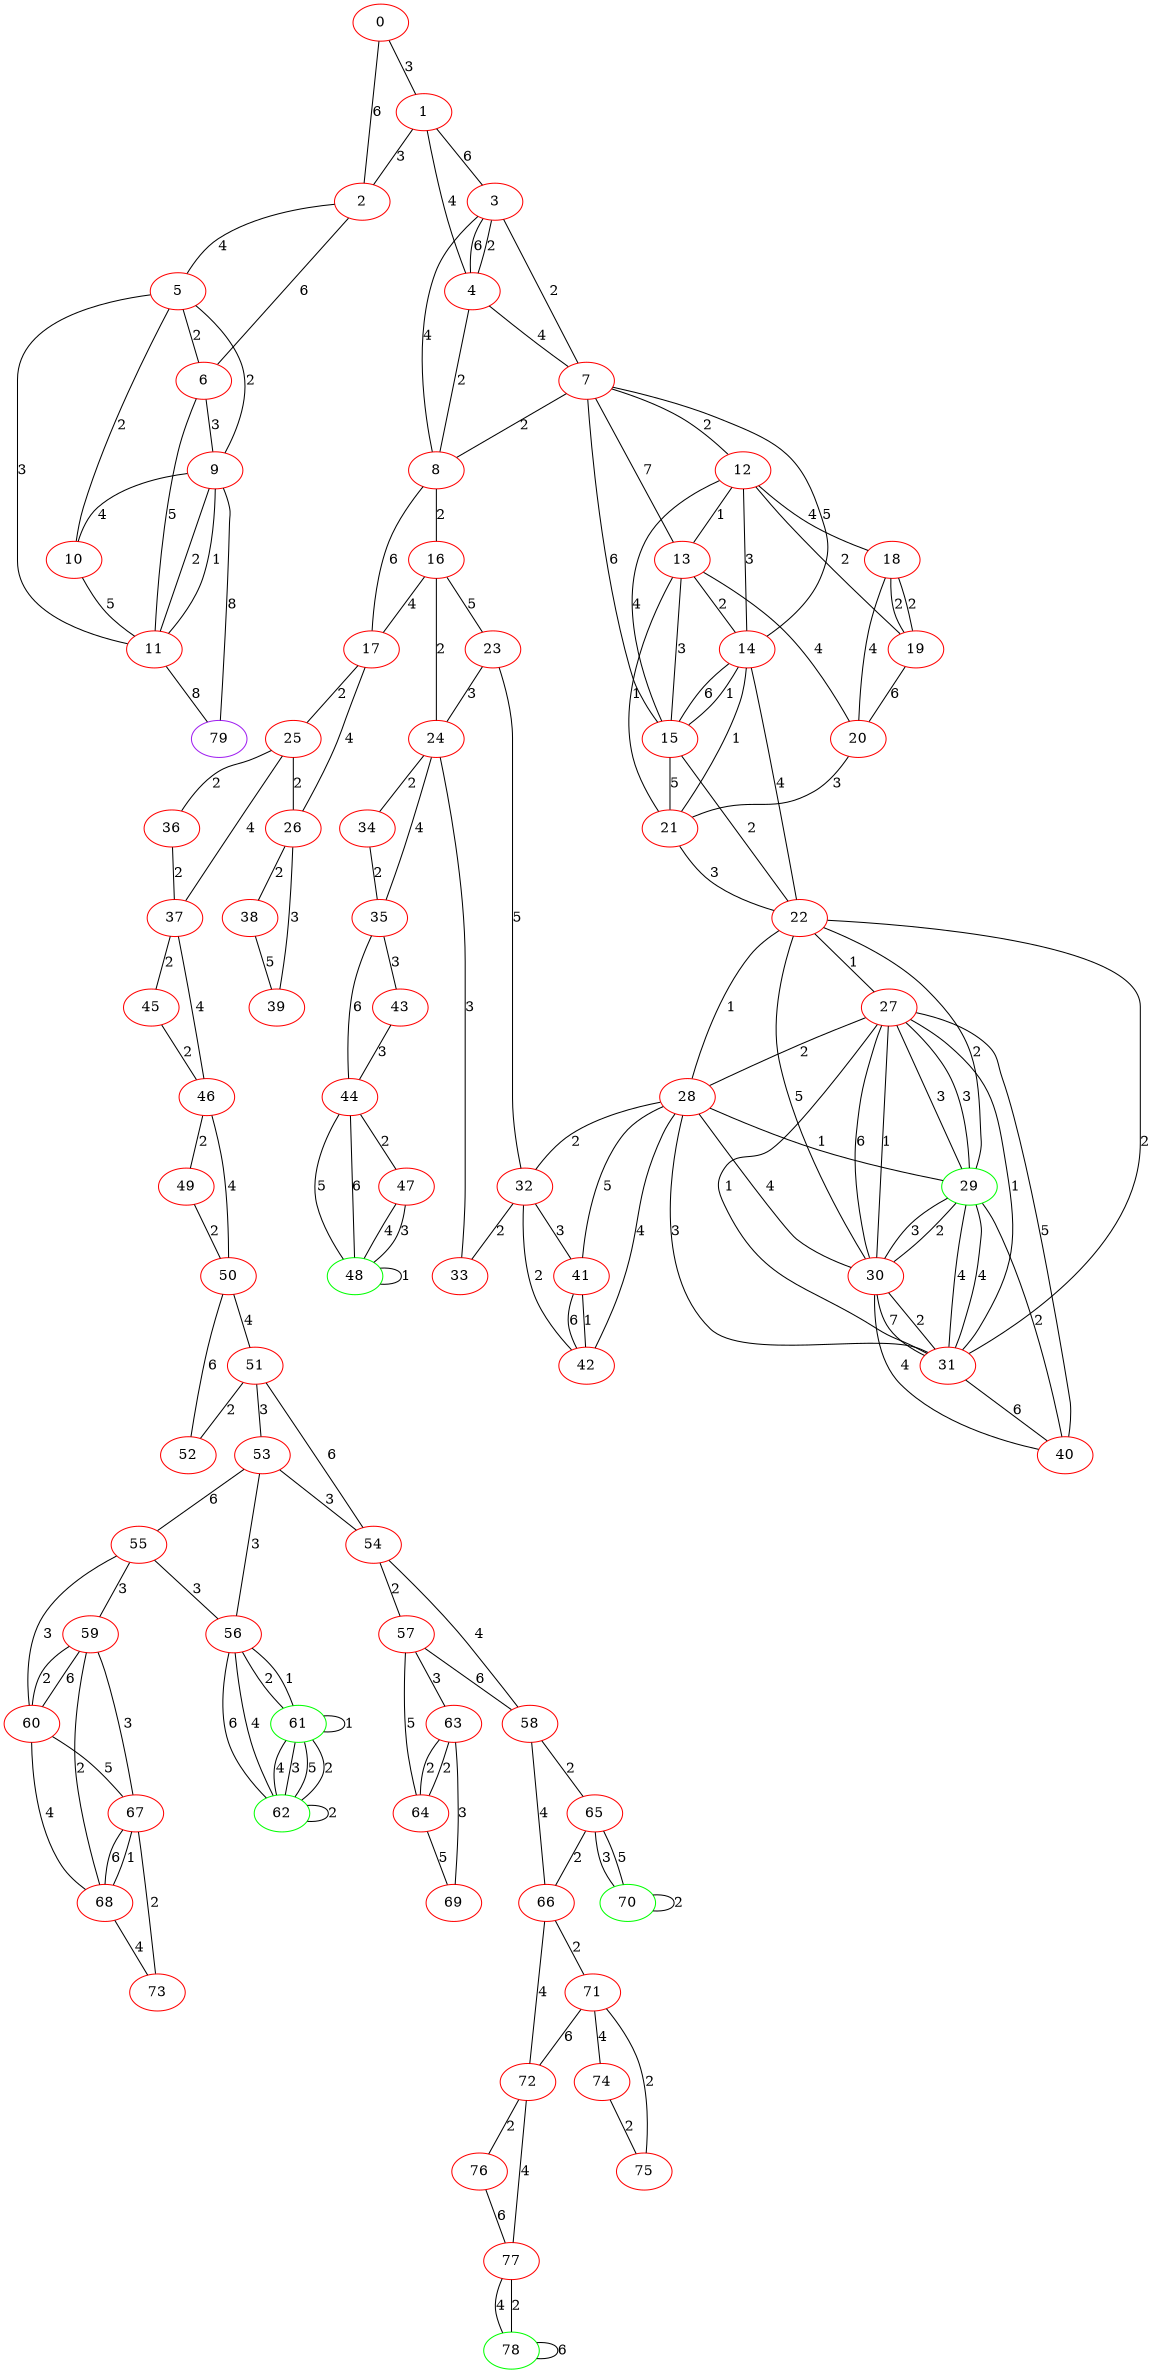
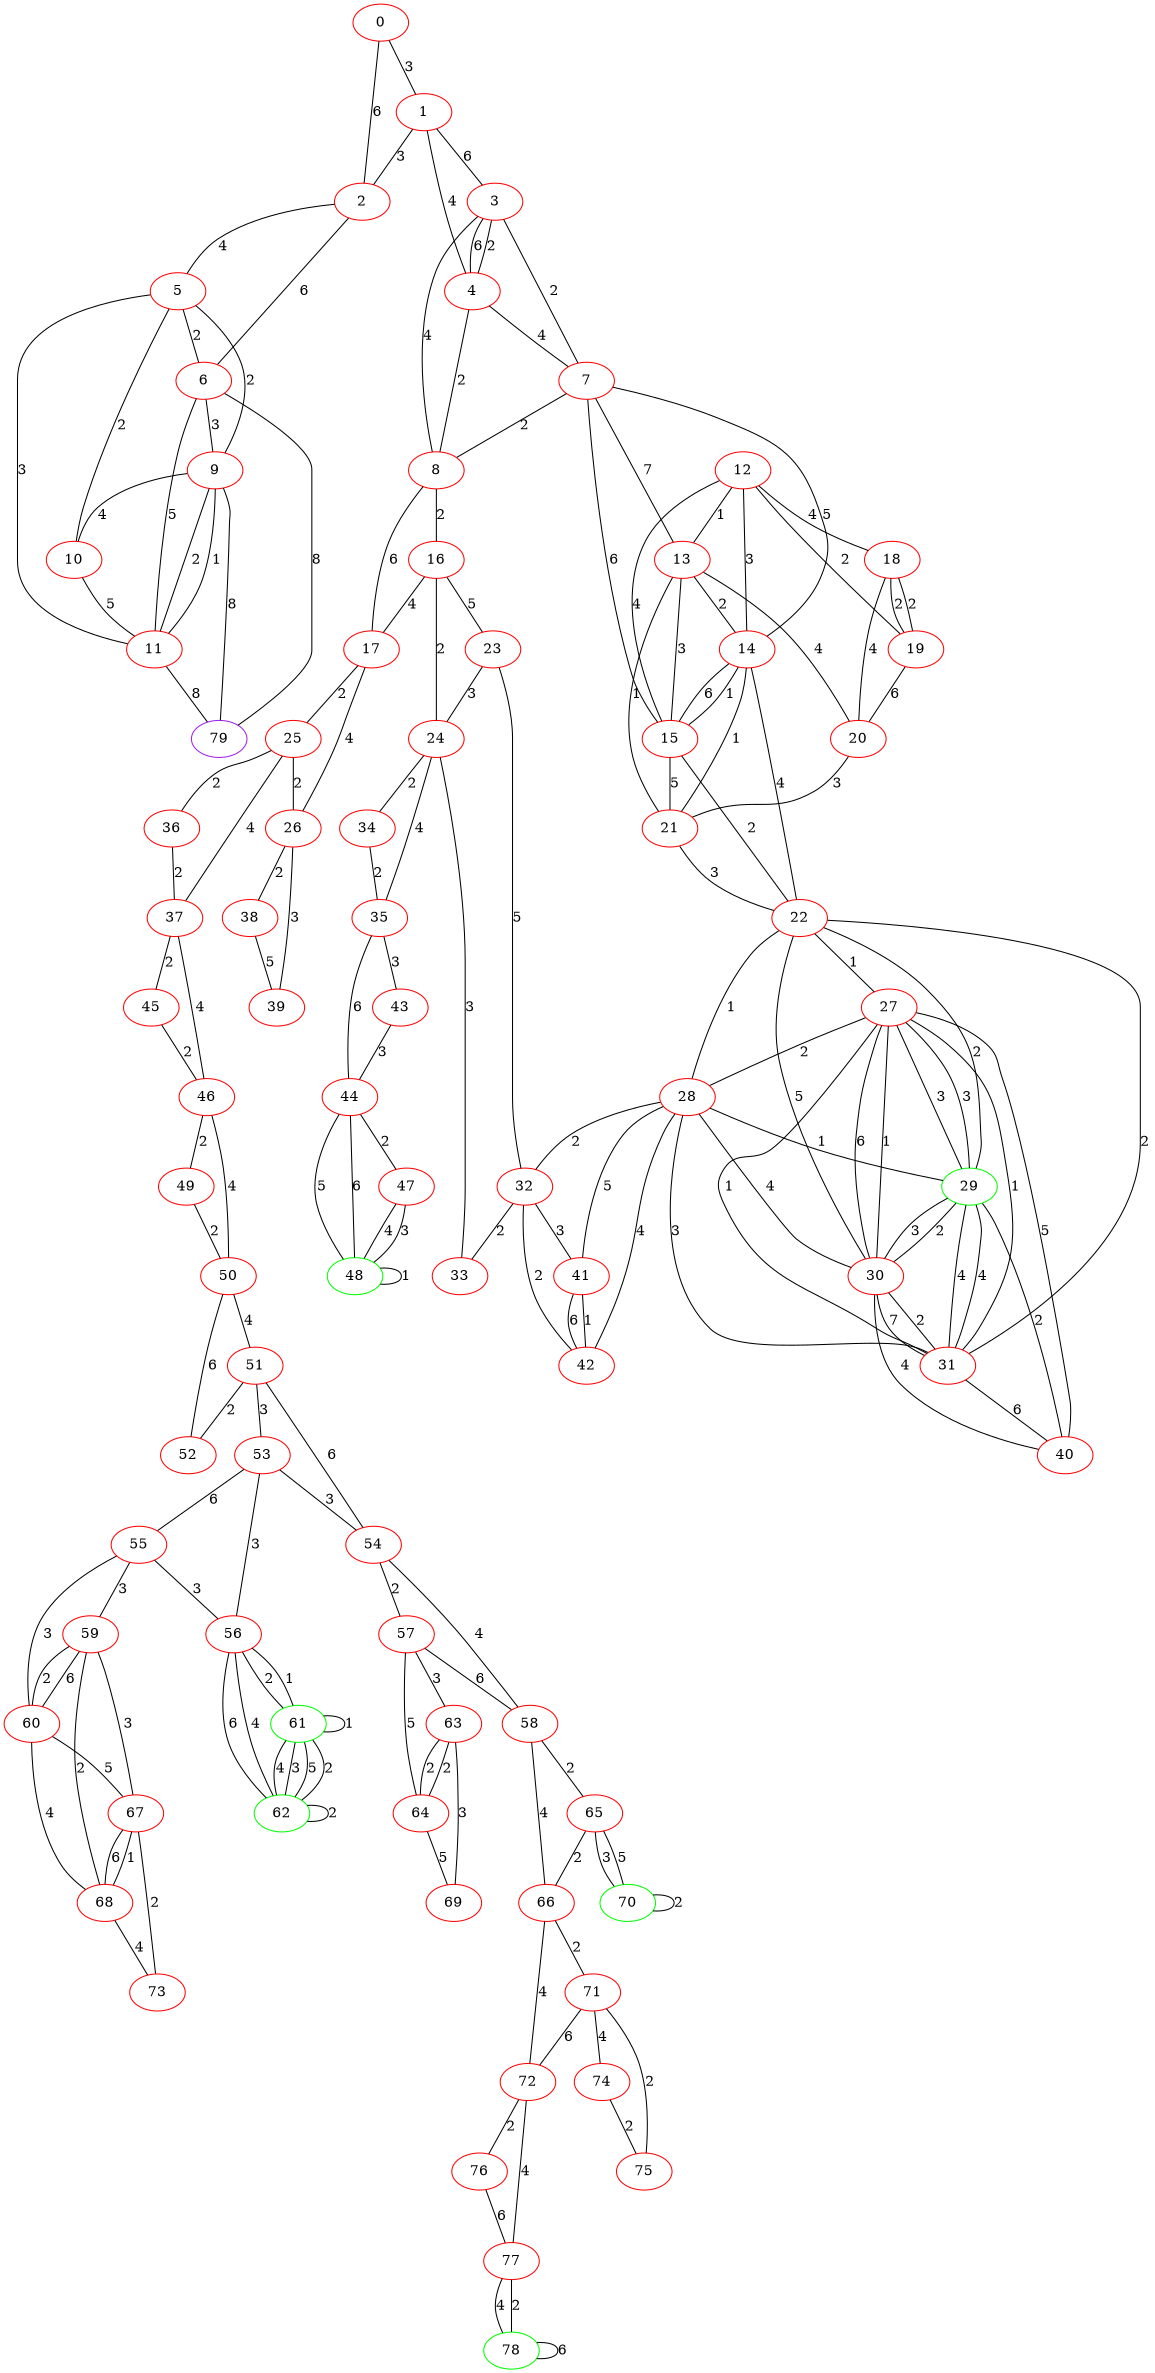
(674, 414) -> none
none -> (312, 554)
